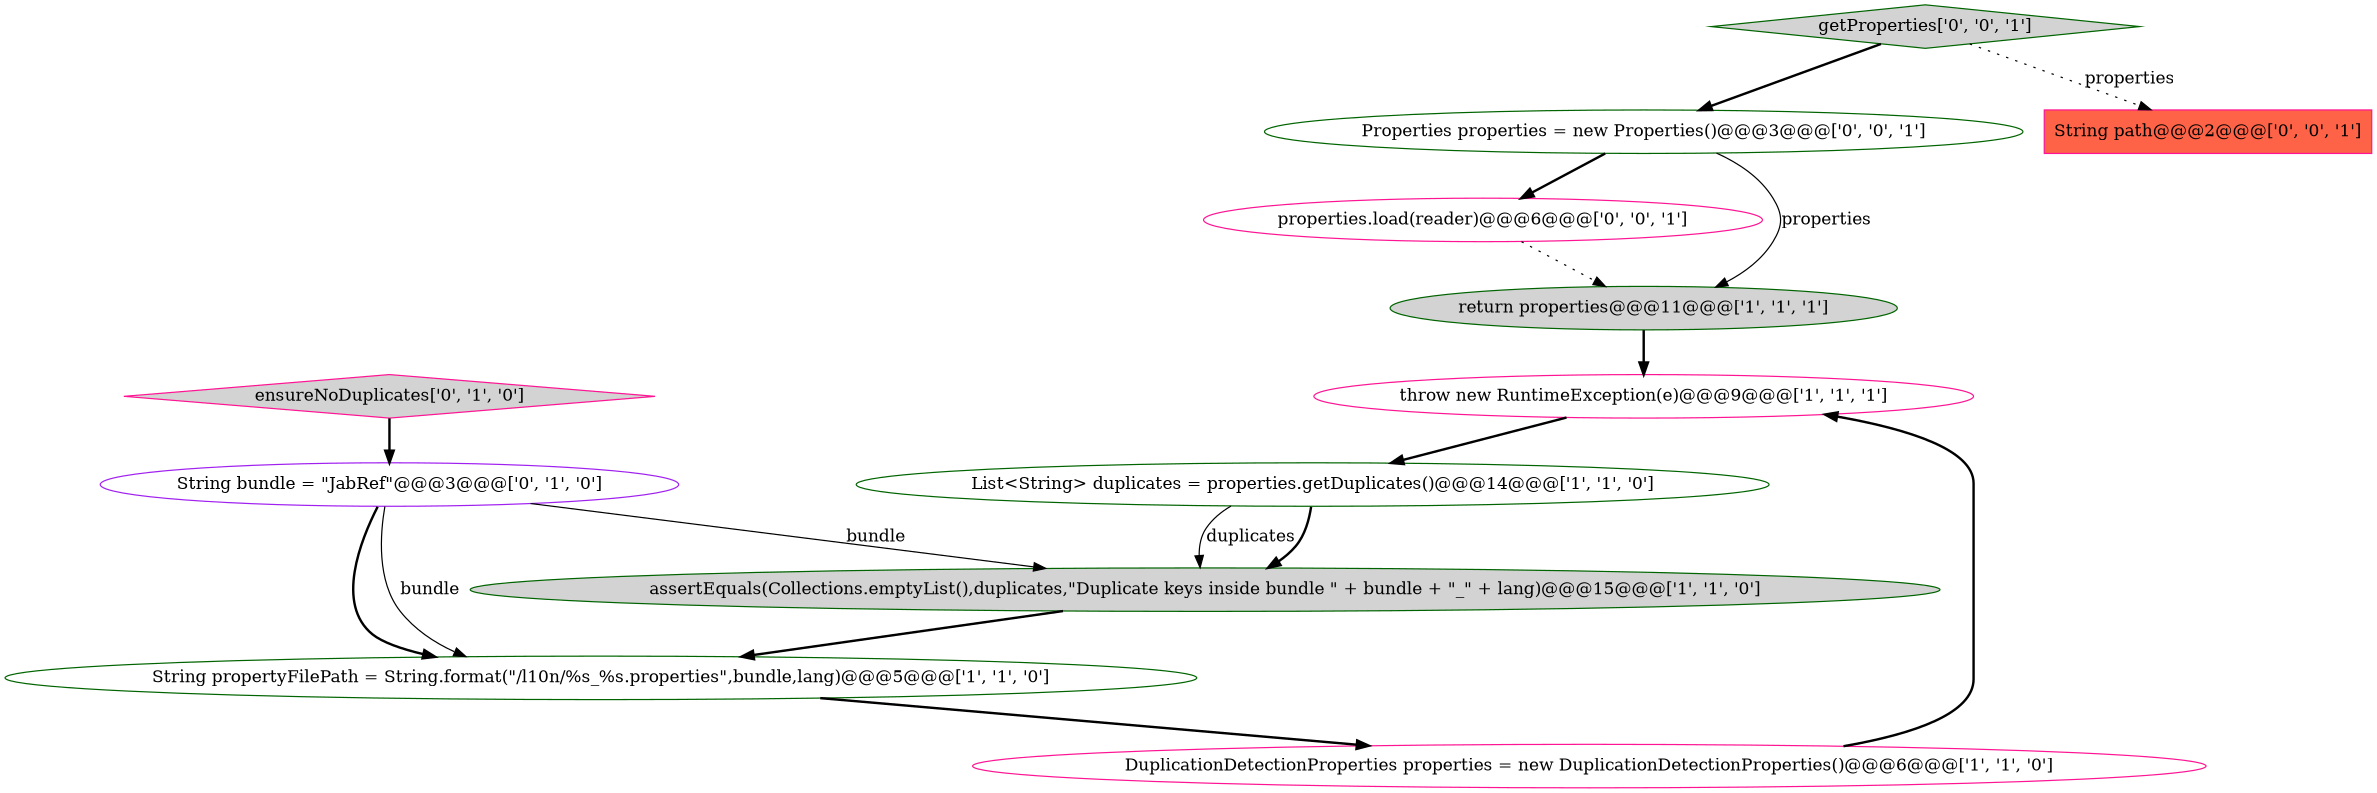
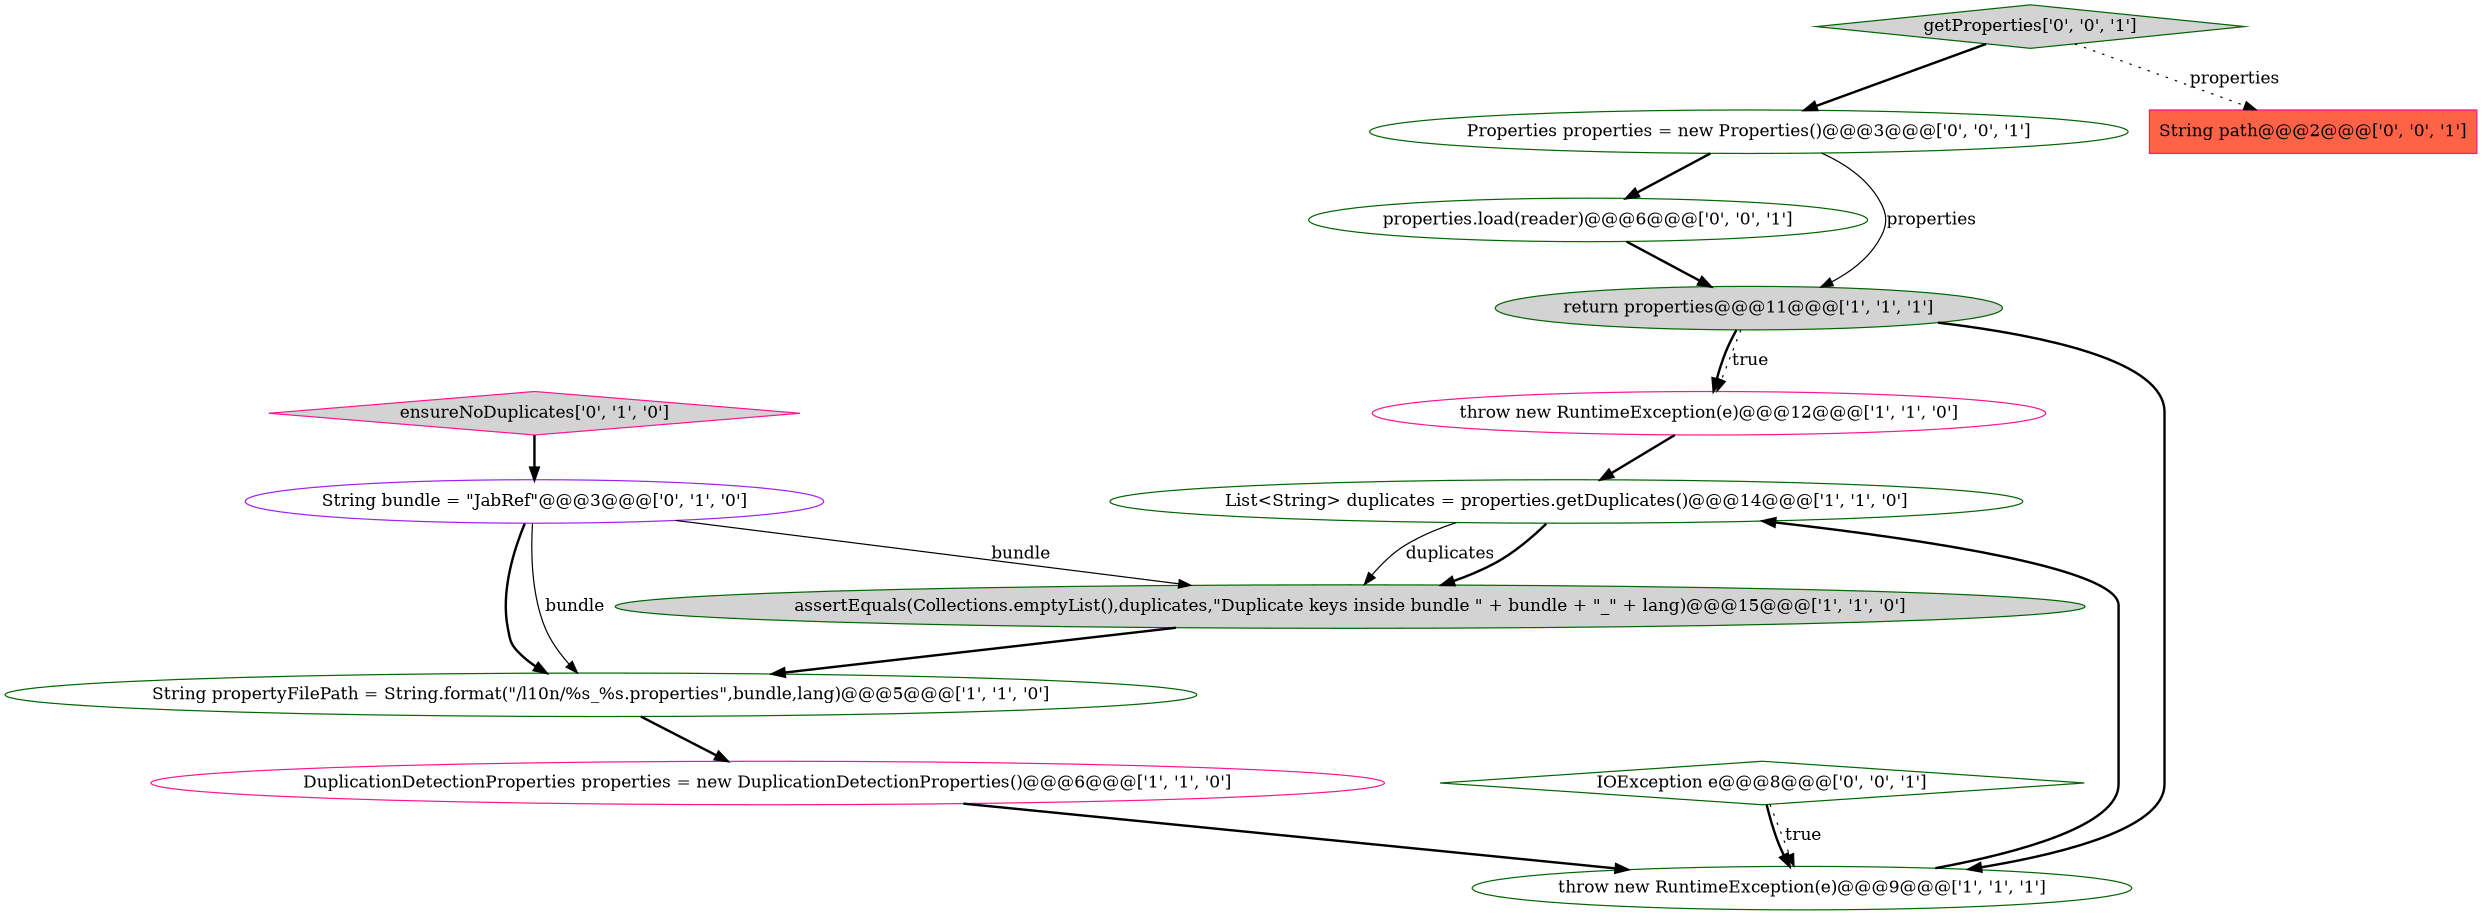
(1483, 220) -> (1588, 220)
(1558, 261) -> (1663, 261)
(1644, 396) -> (1802, 888)
none -> (1709, 413)
none -> (1762, 783)
